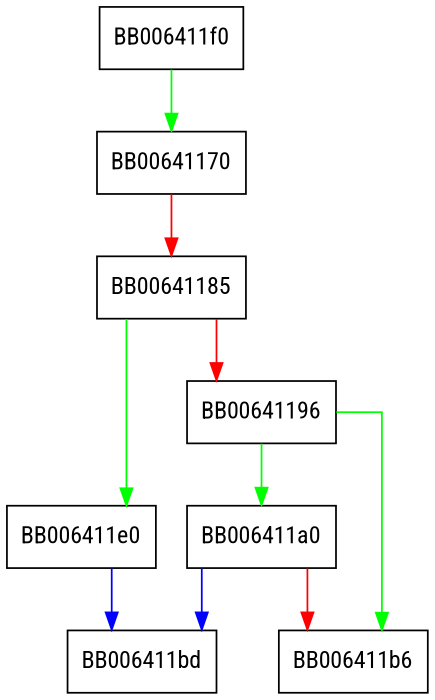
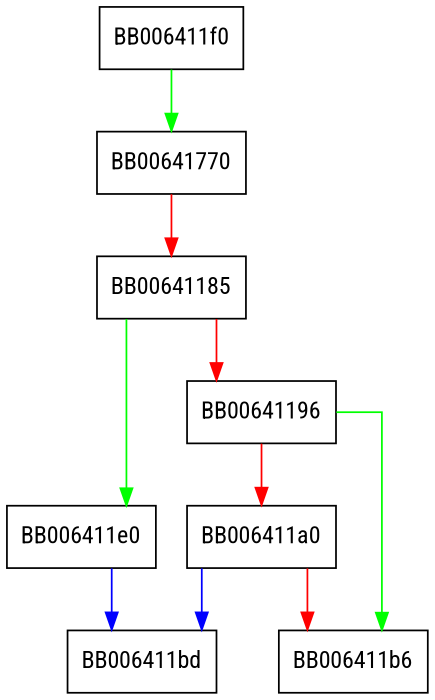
(171, 163) -> (171, 163)
(262, 466) -> (262, 466)
